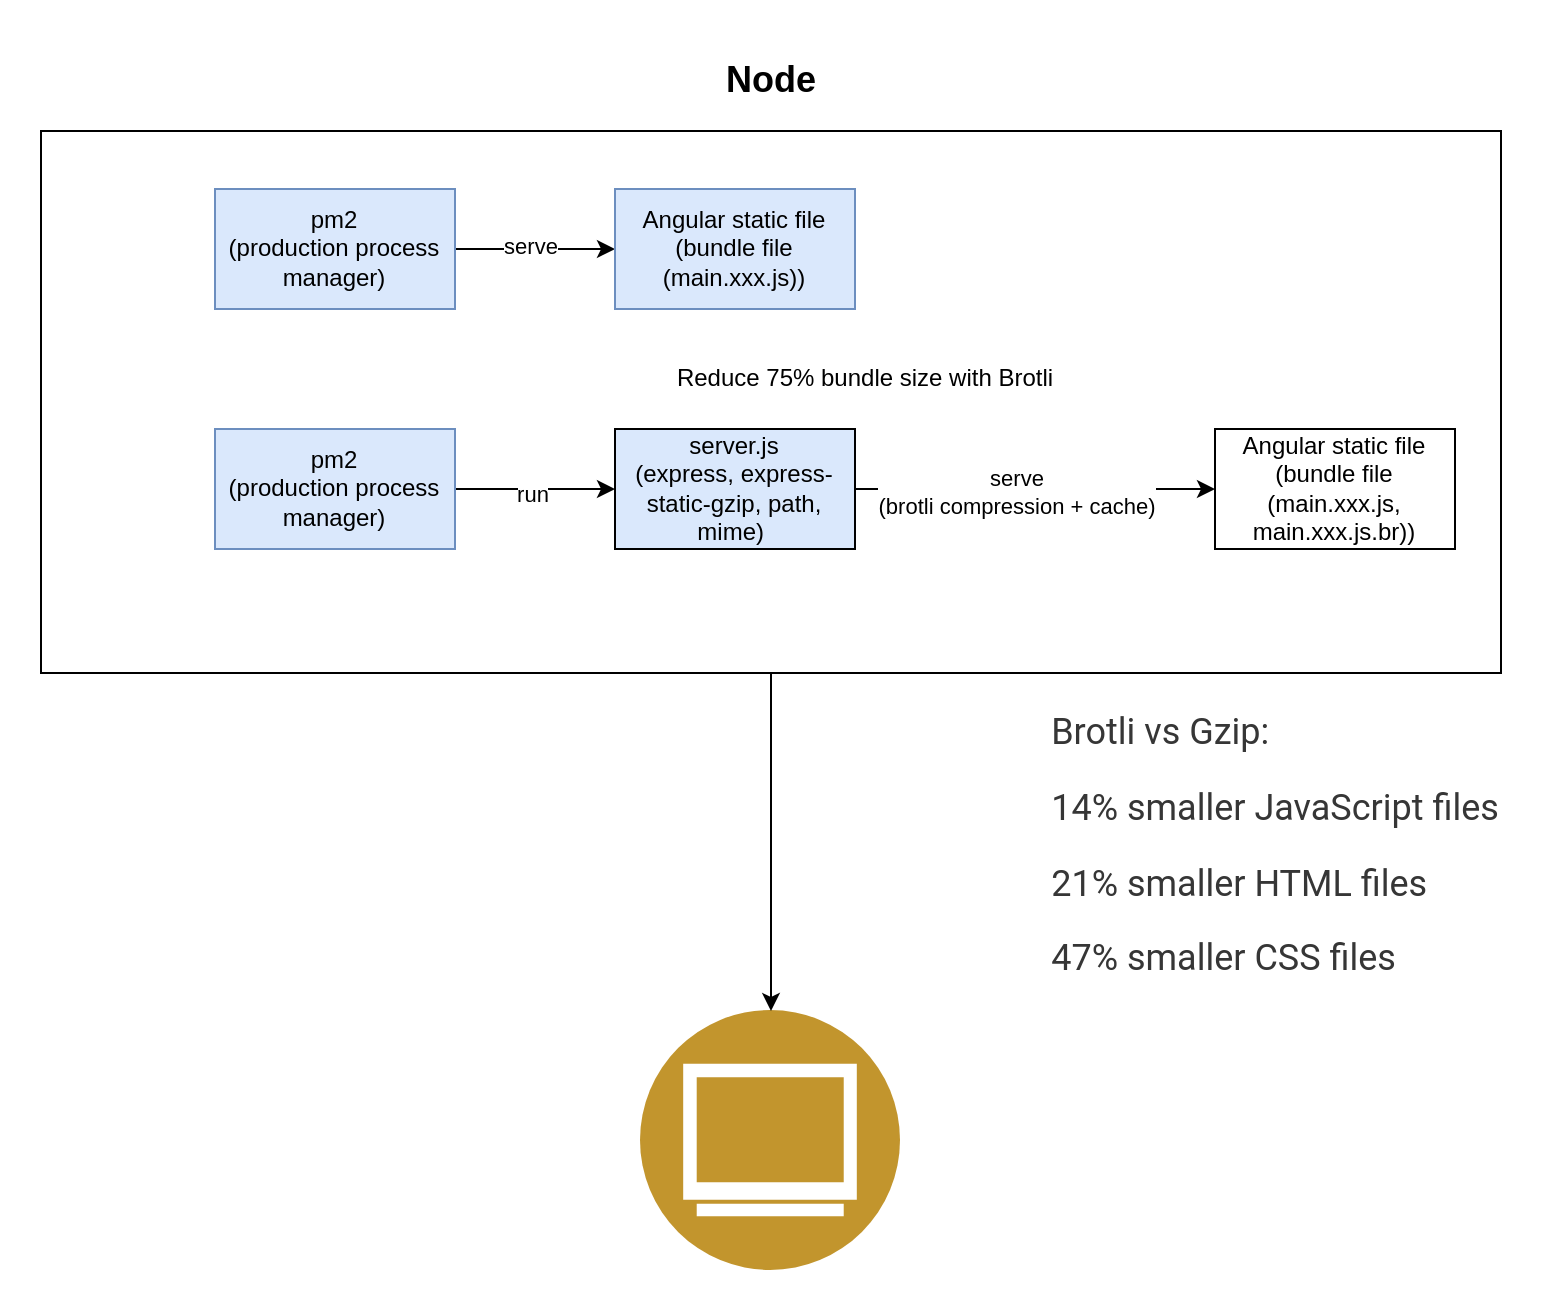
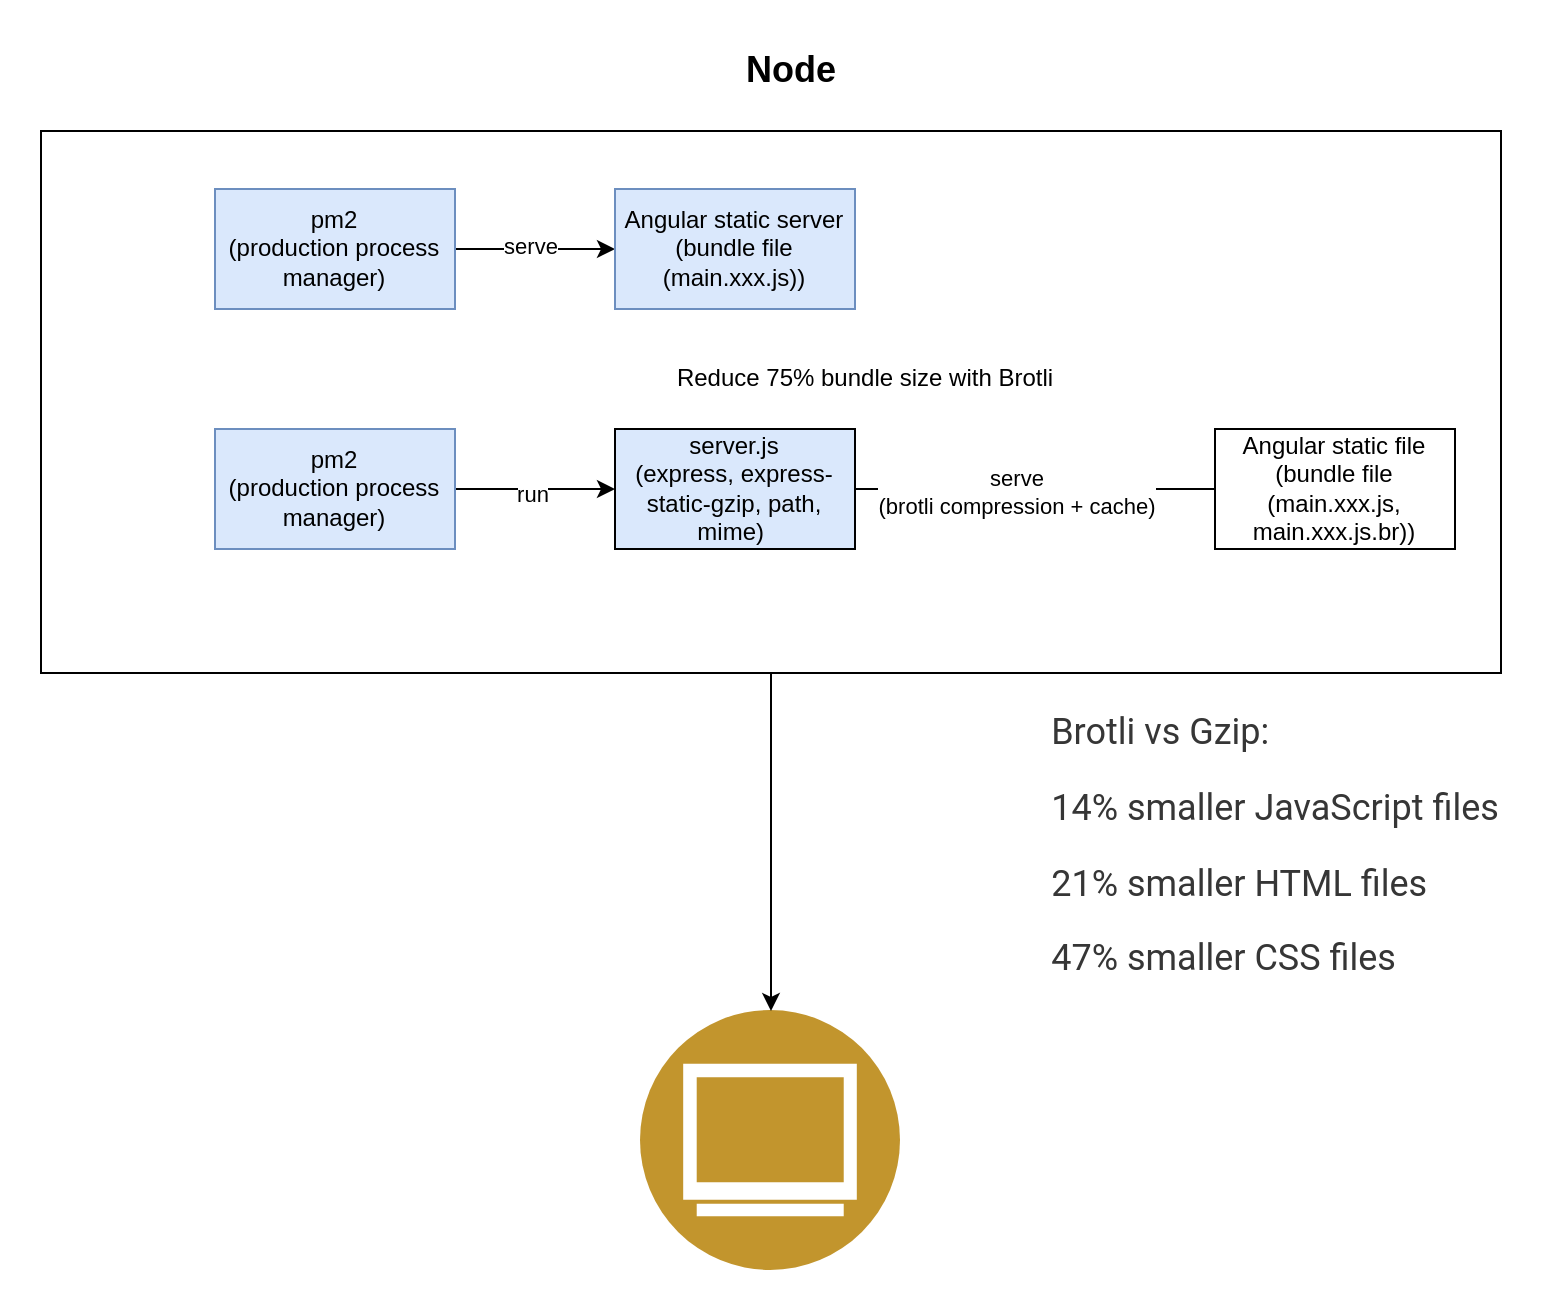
(771, 81) -> (791, 71)
(735, 249) -> (735, 249)
(1200, 489) -> (1205, 489)
